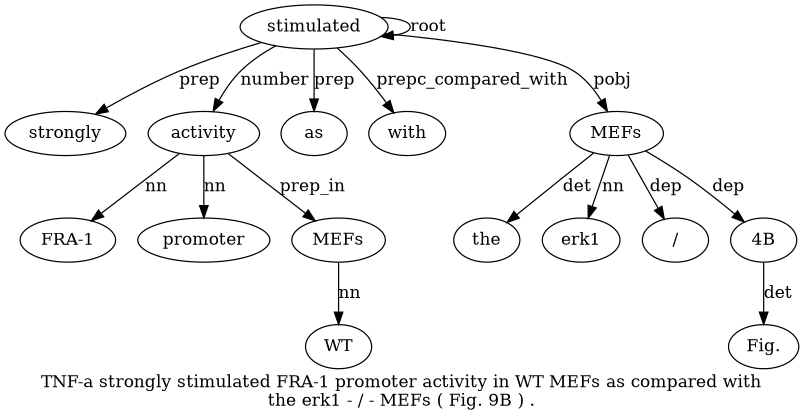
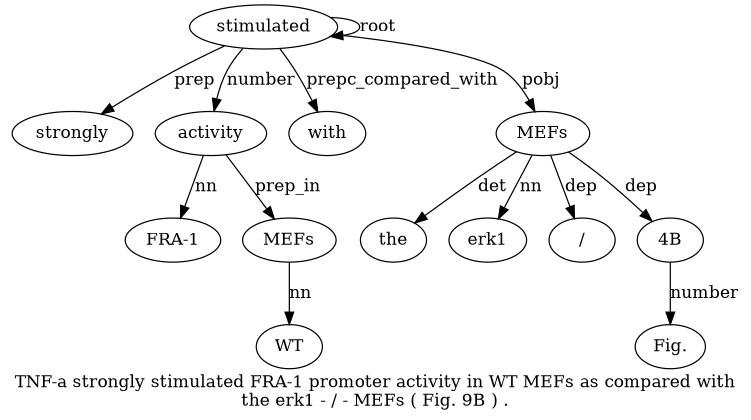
(314, 134) -> none
(204, 240) -> none
(778, 293) -> (705, 293)
